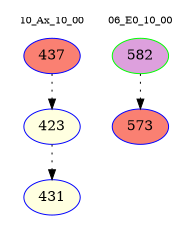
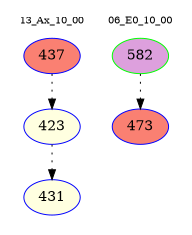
(52, 21) -> (52, 21)
(140, 127) -> (140, 127)
